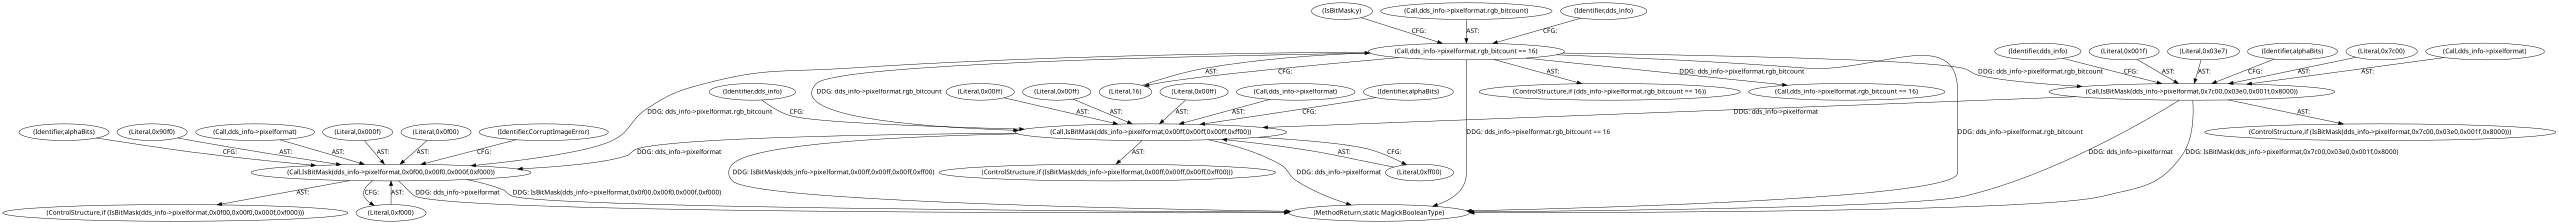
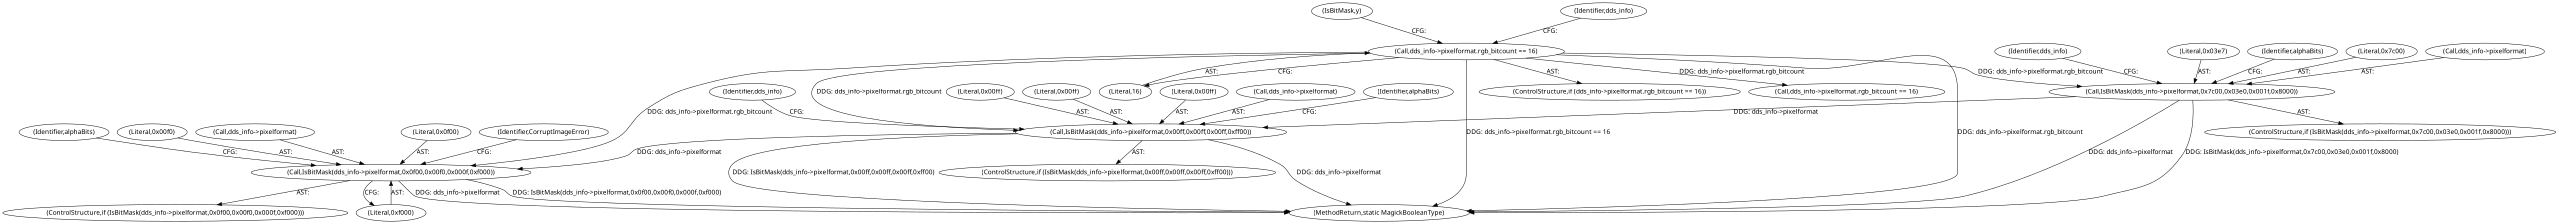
(1466, 11) -> none
(2124, 51) -> none
(152, 132) -> (152, 132)
(358, 132) -> none
(1419, 173) -> none
